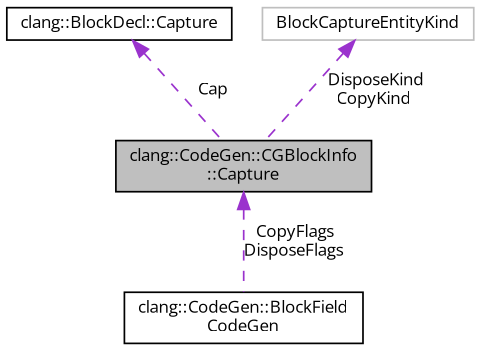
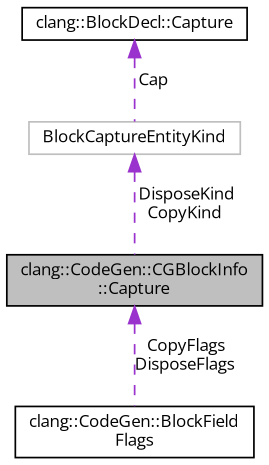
(183, 97) -> (135, 90)
(244, 318) -> (135, 432)
